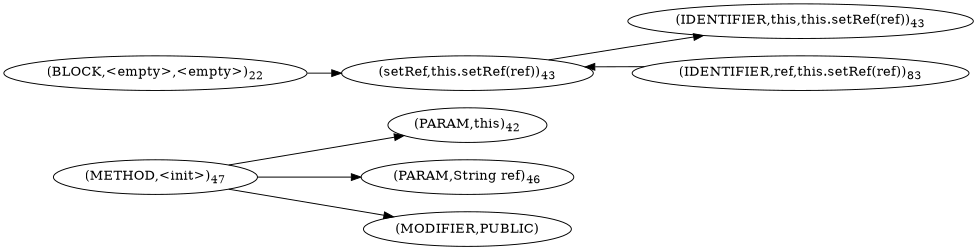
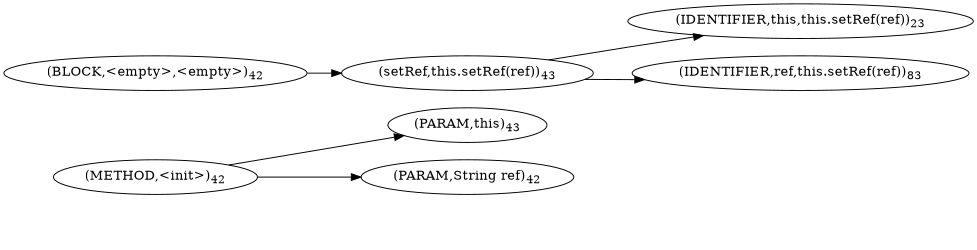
(918, 20) -> (918, 20)
(620, 67) -> (610, 80)
(257, 72) -> (257, 72)
(513, 124) -> (513, 124)
(218, 176) -> (218, 176)
(534, 176) -> (534, 176)
(467, 229) -> none
